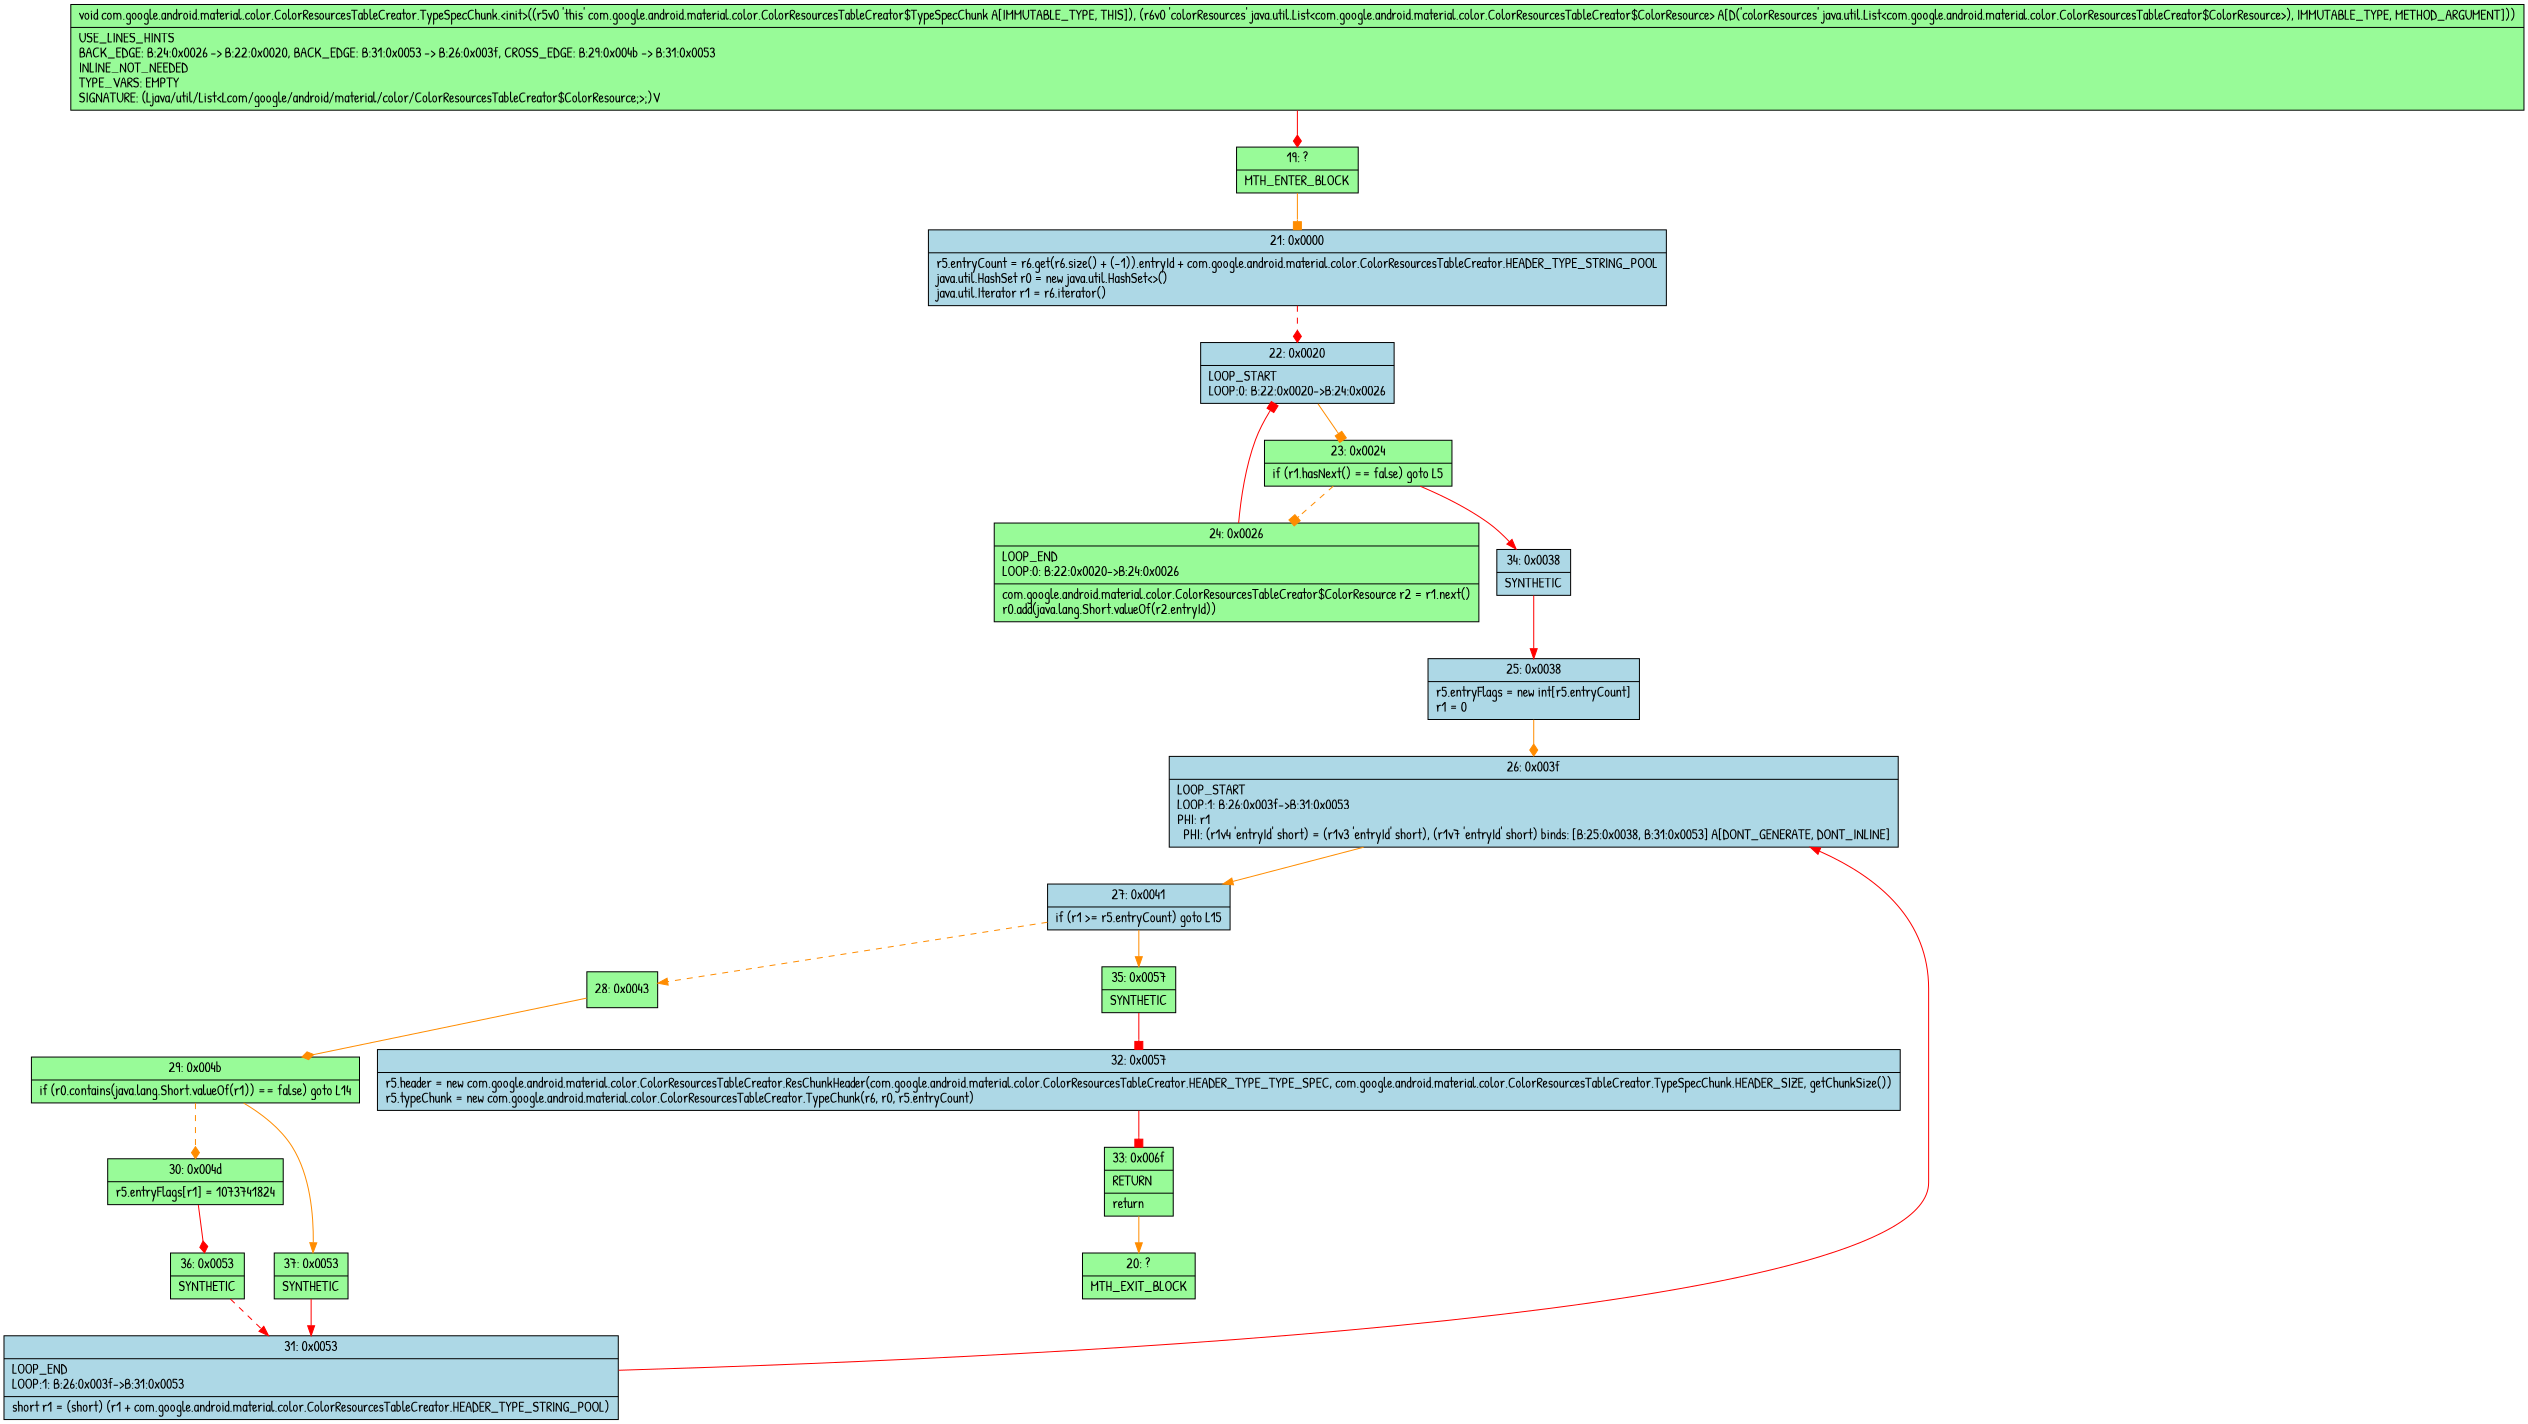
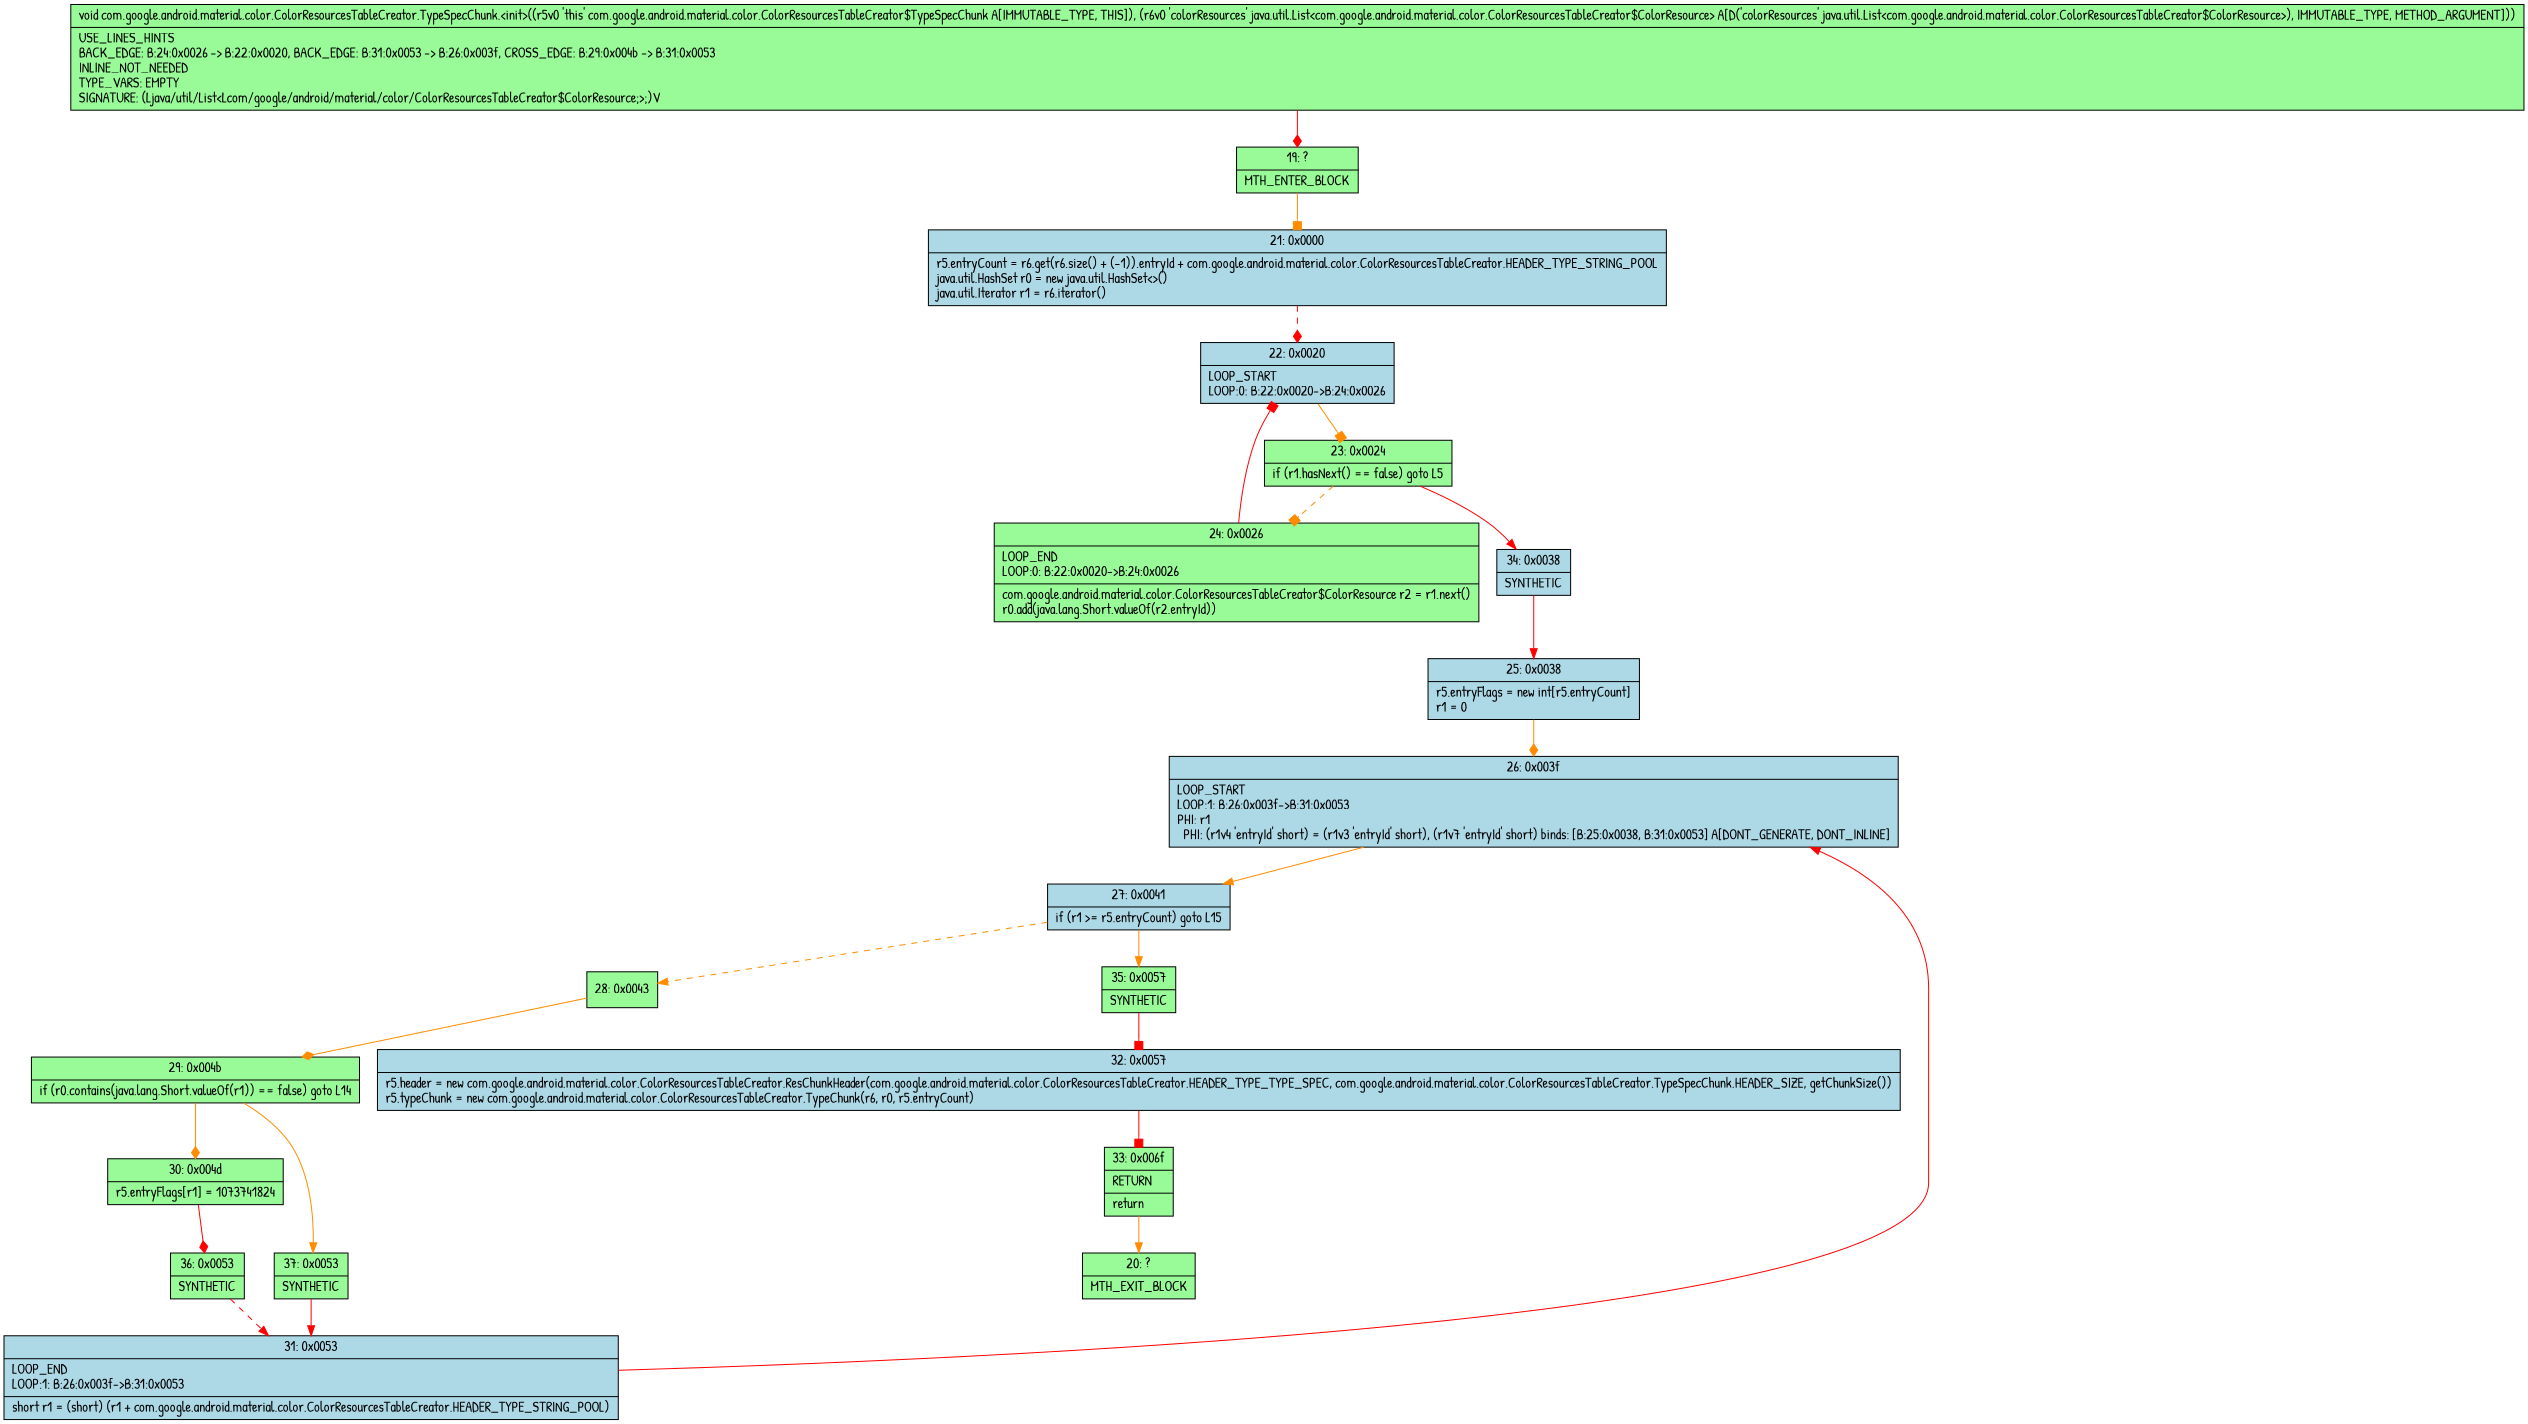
(195, 1125) -> (195, 1125)
